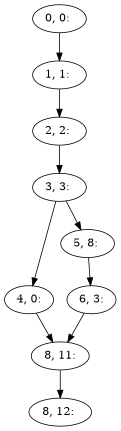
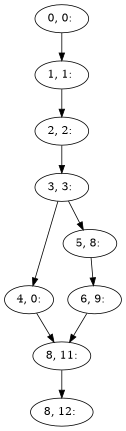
(91, 300) -> (95, 300)
